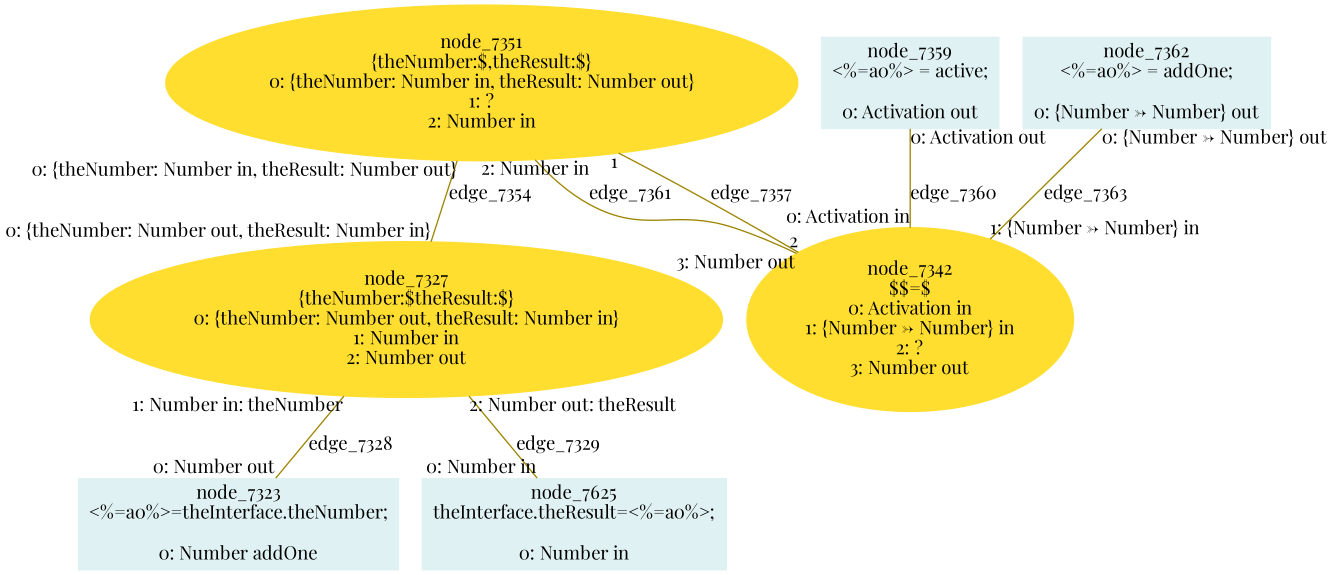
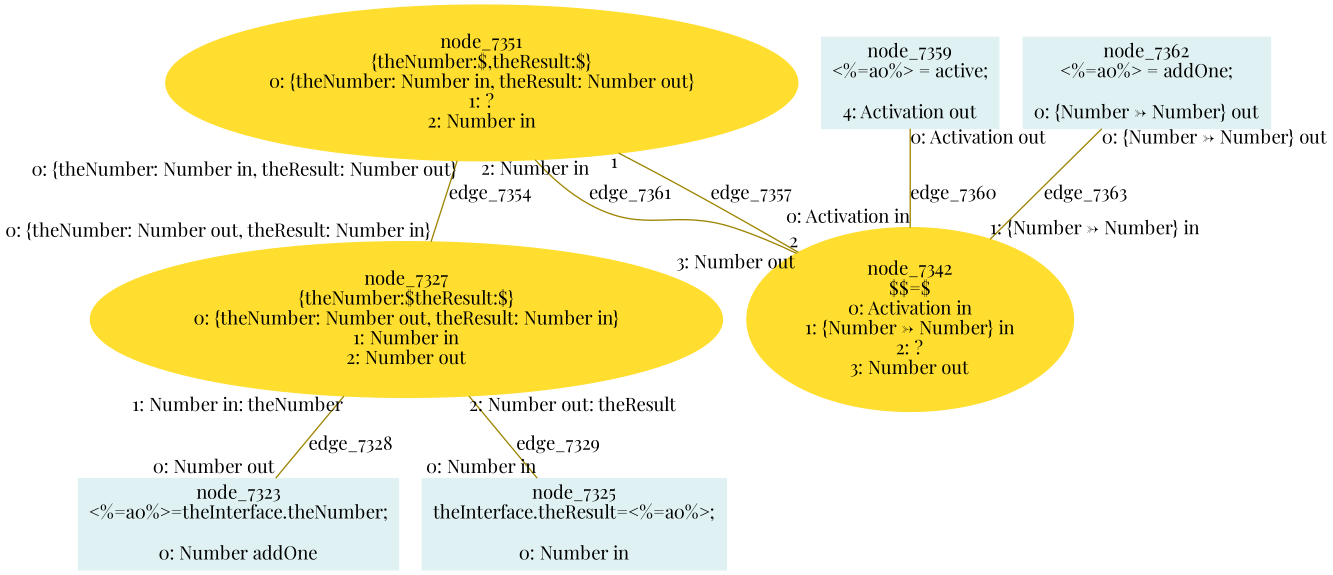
(910, 83) -> (910, 83)
(574, 524) -> (574, 524)
